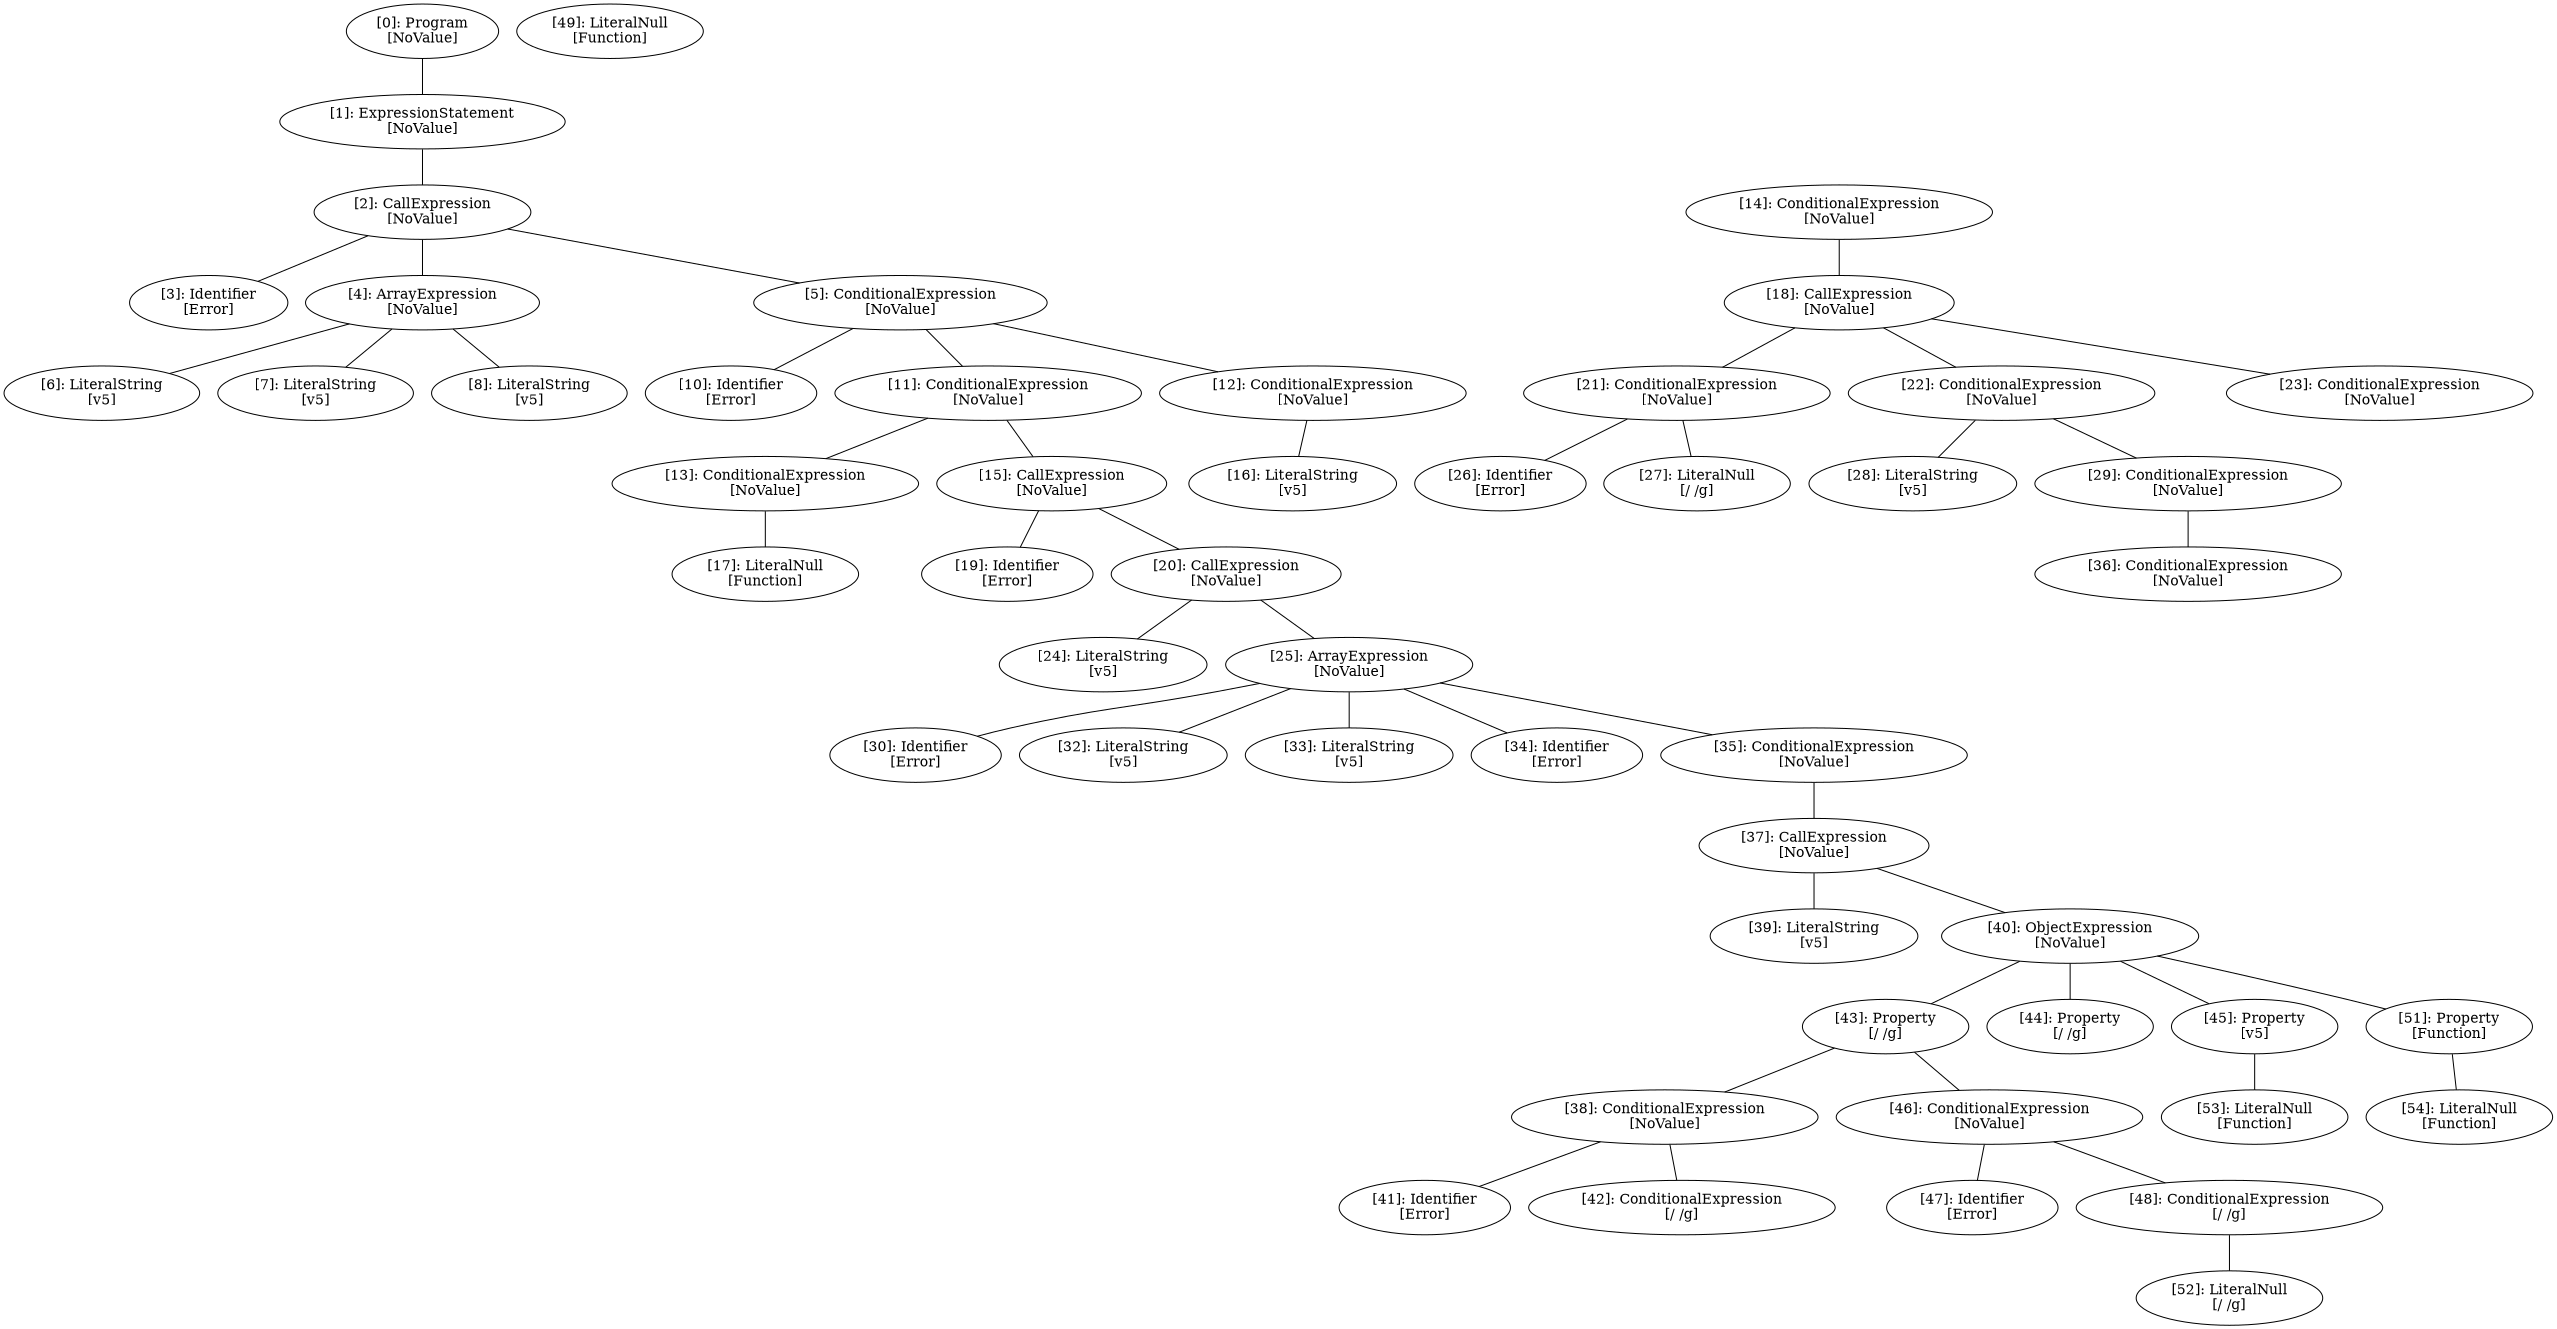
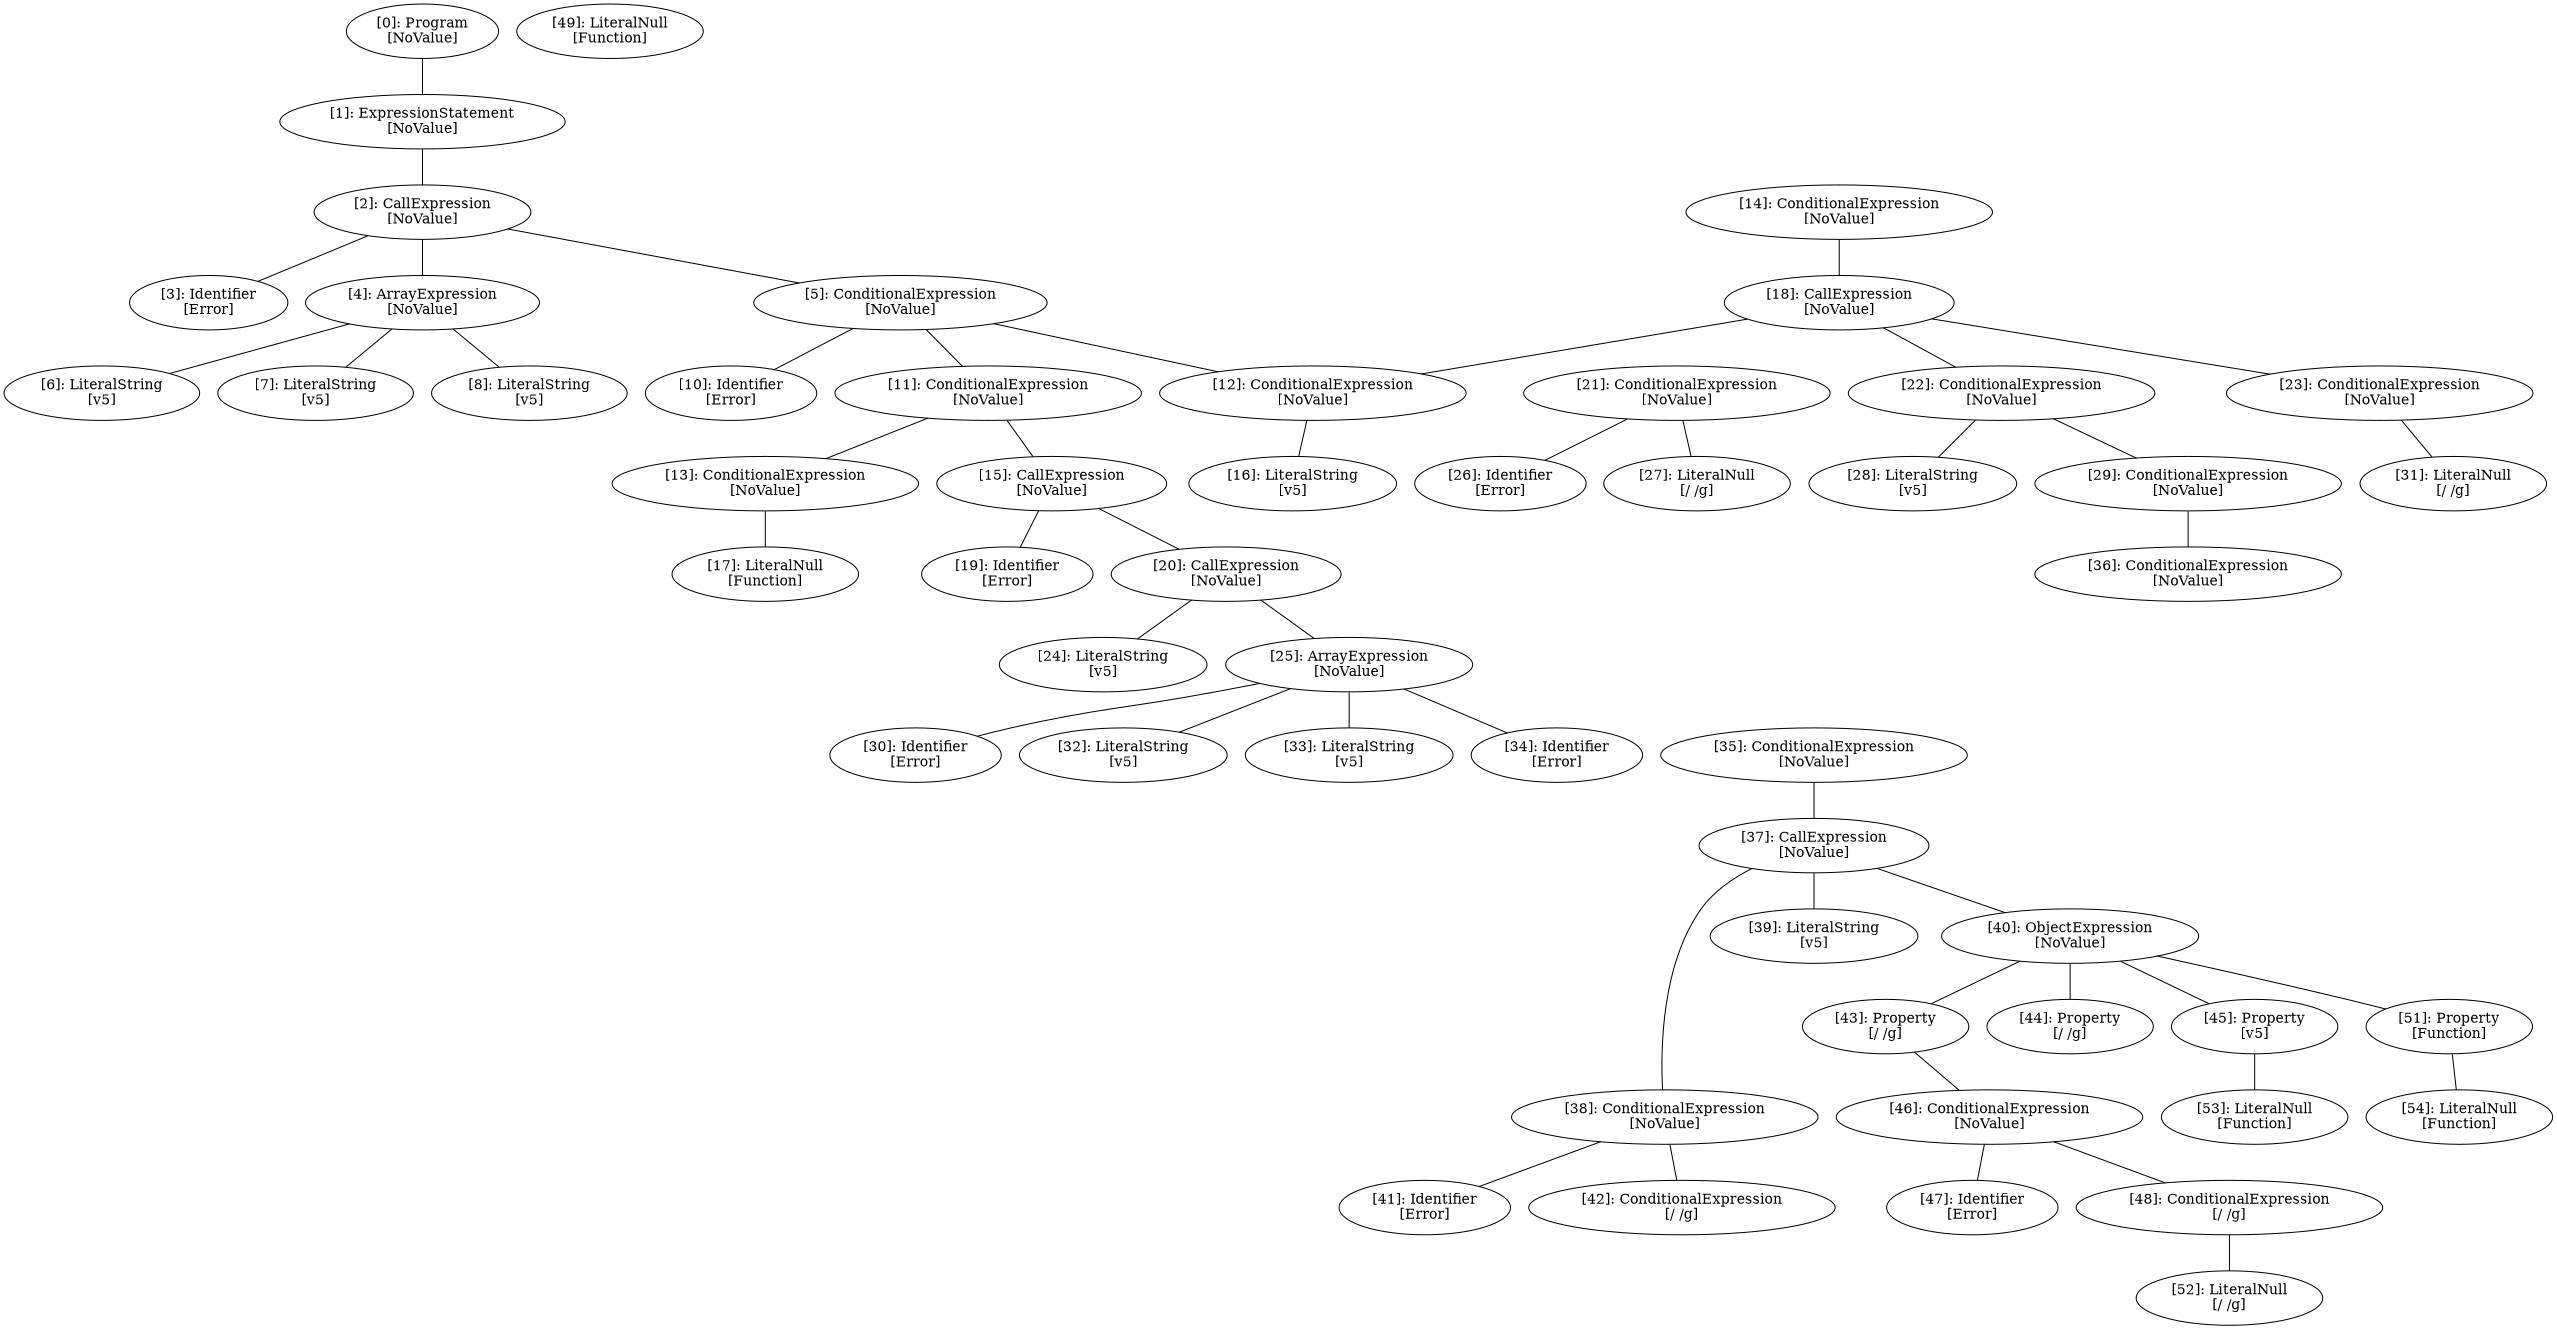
(1759, 348) -> (1584, 347)
none -> (2453, 484)
(1576, 709) -> none
(1780, 1070) -> (1675, 964)
